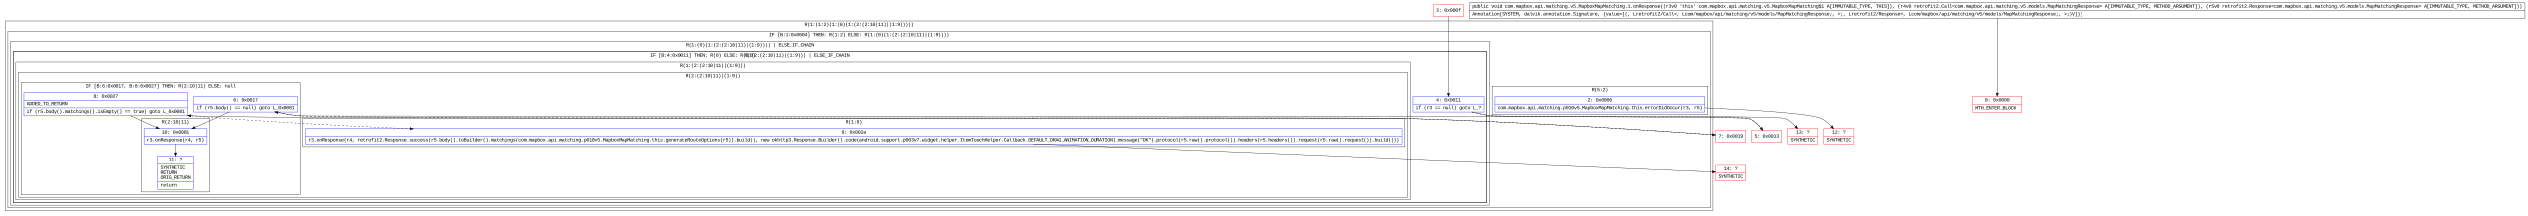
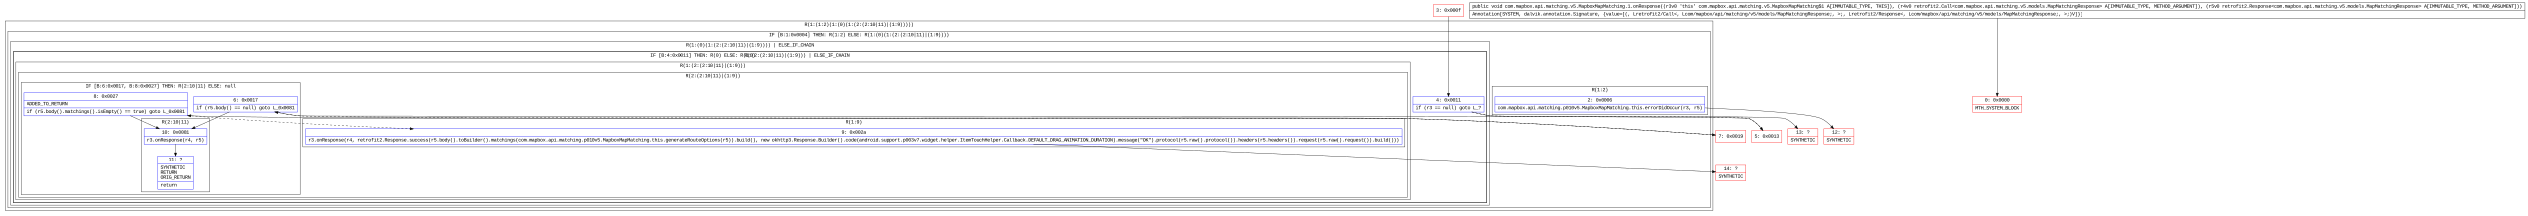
(1600, 90) -> (1600, 90)
(1996, 108) -> (1997, 108)
